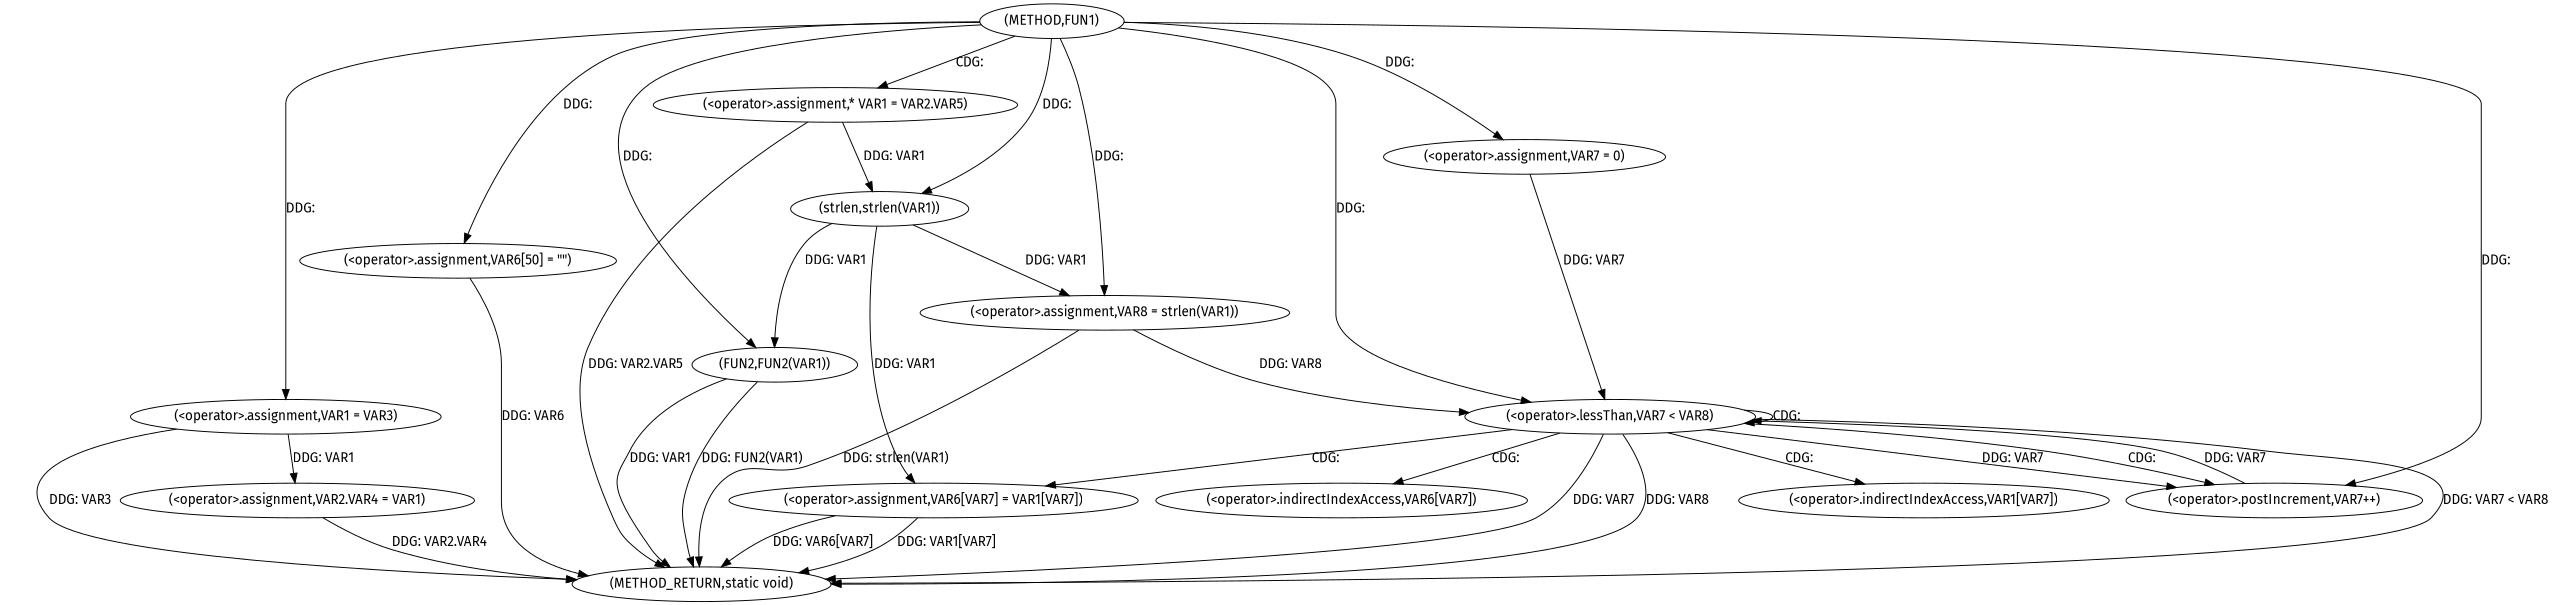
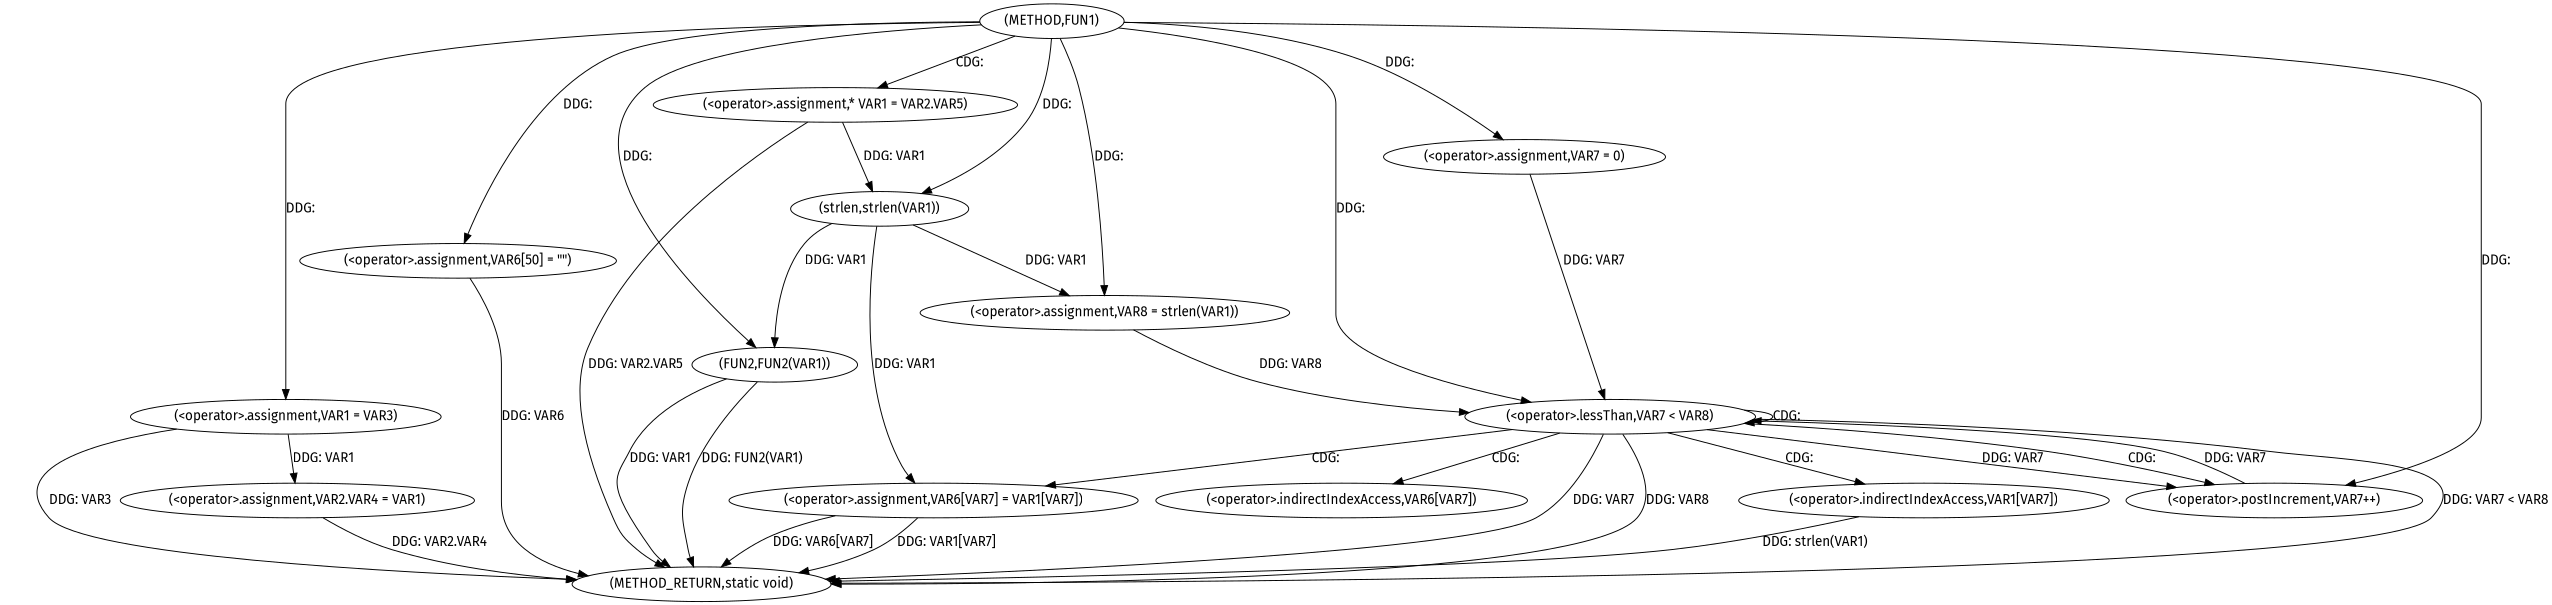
(869, 441) -> (1504, 562)
